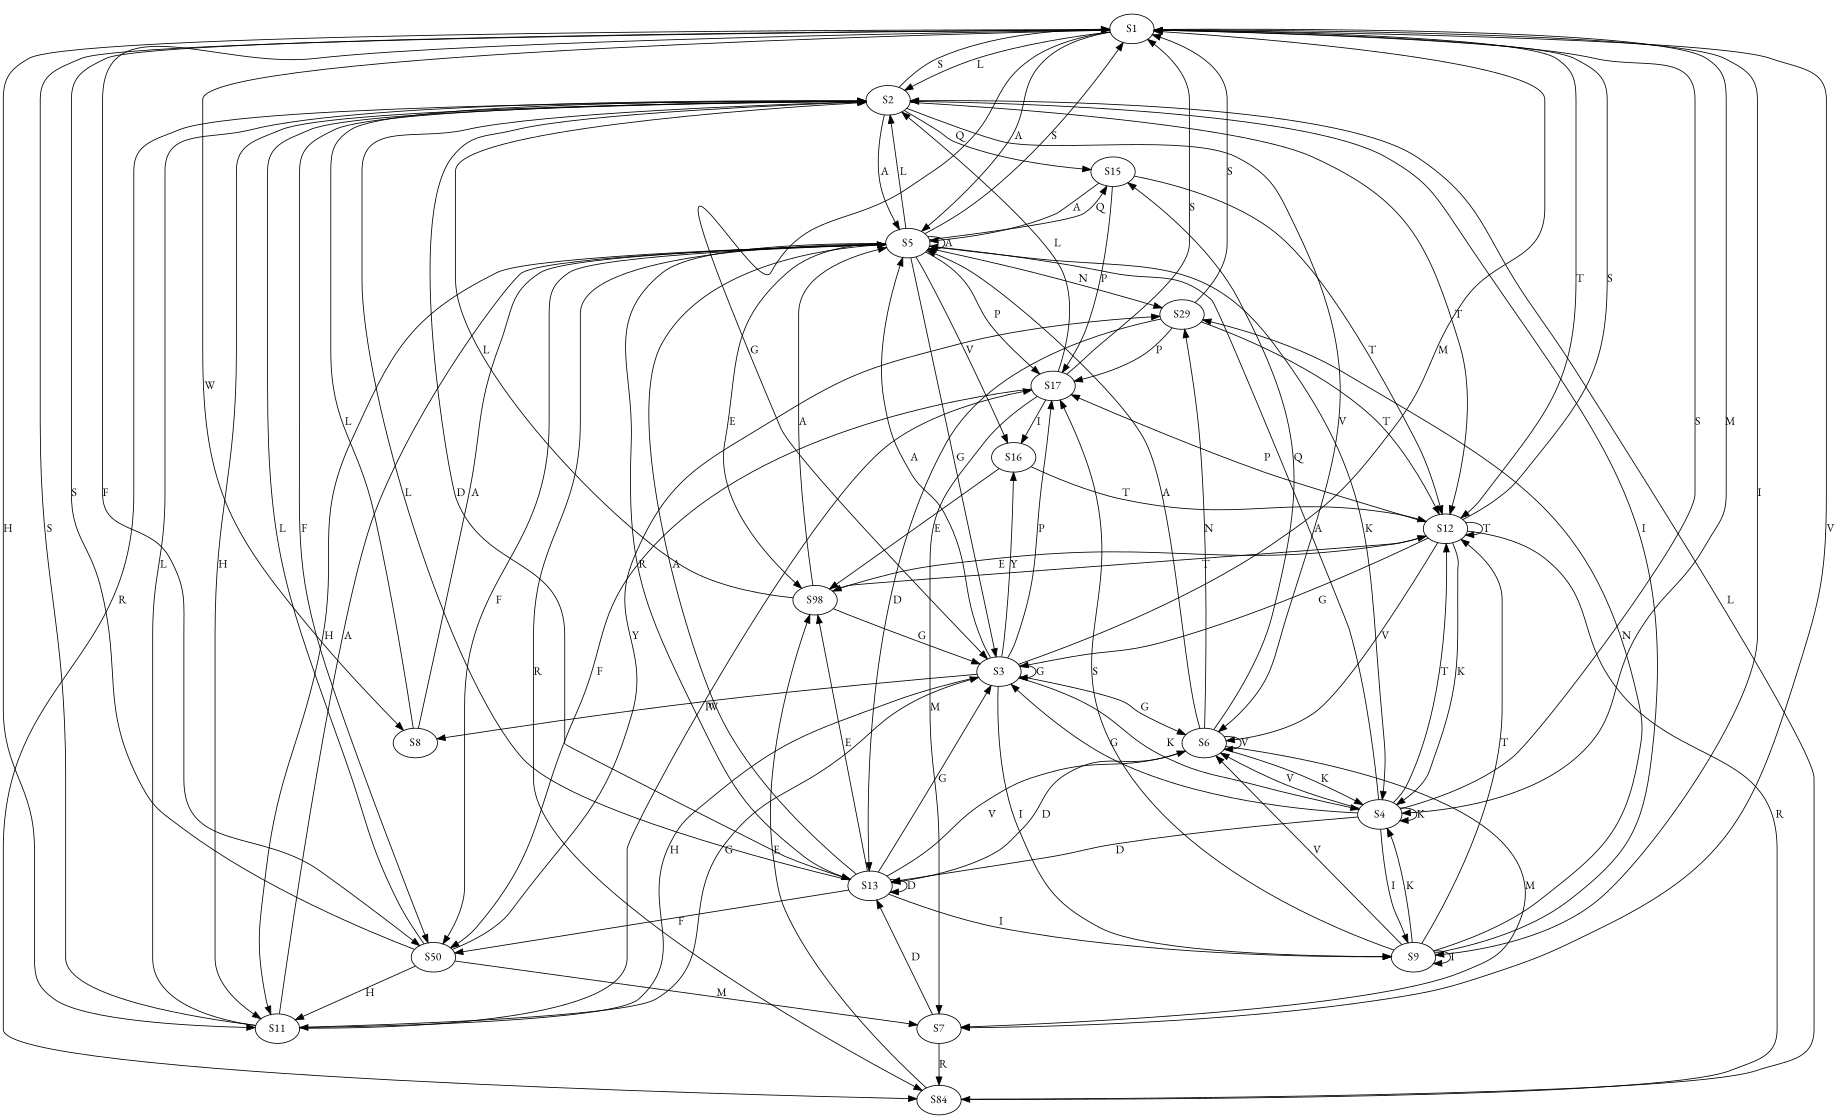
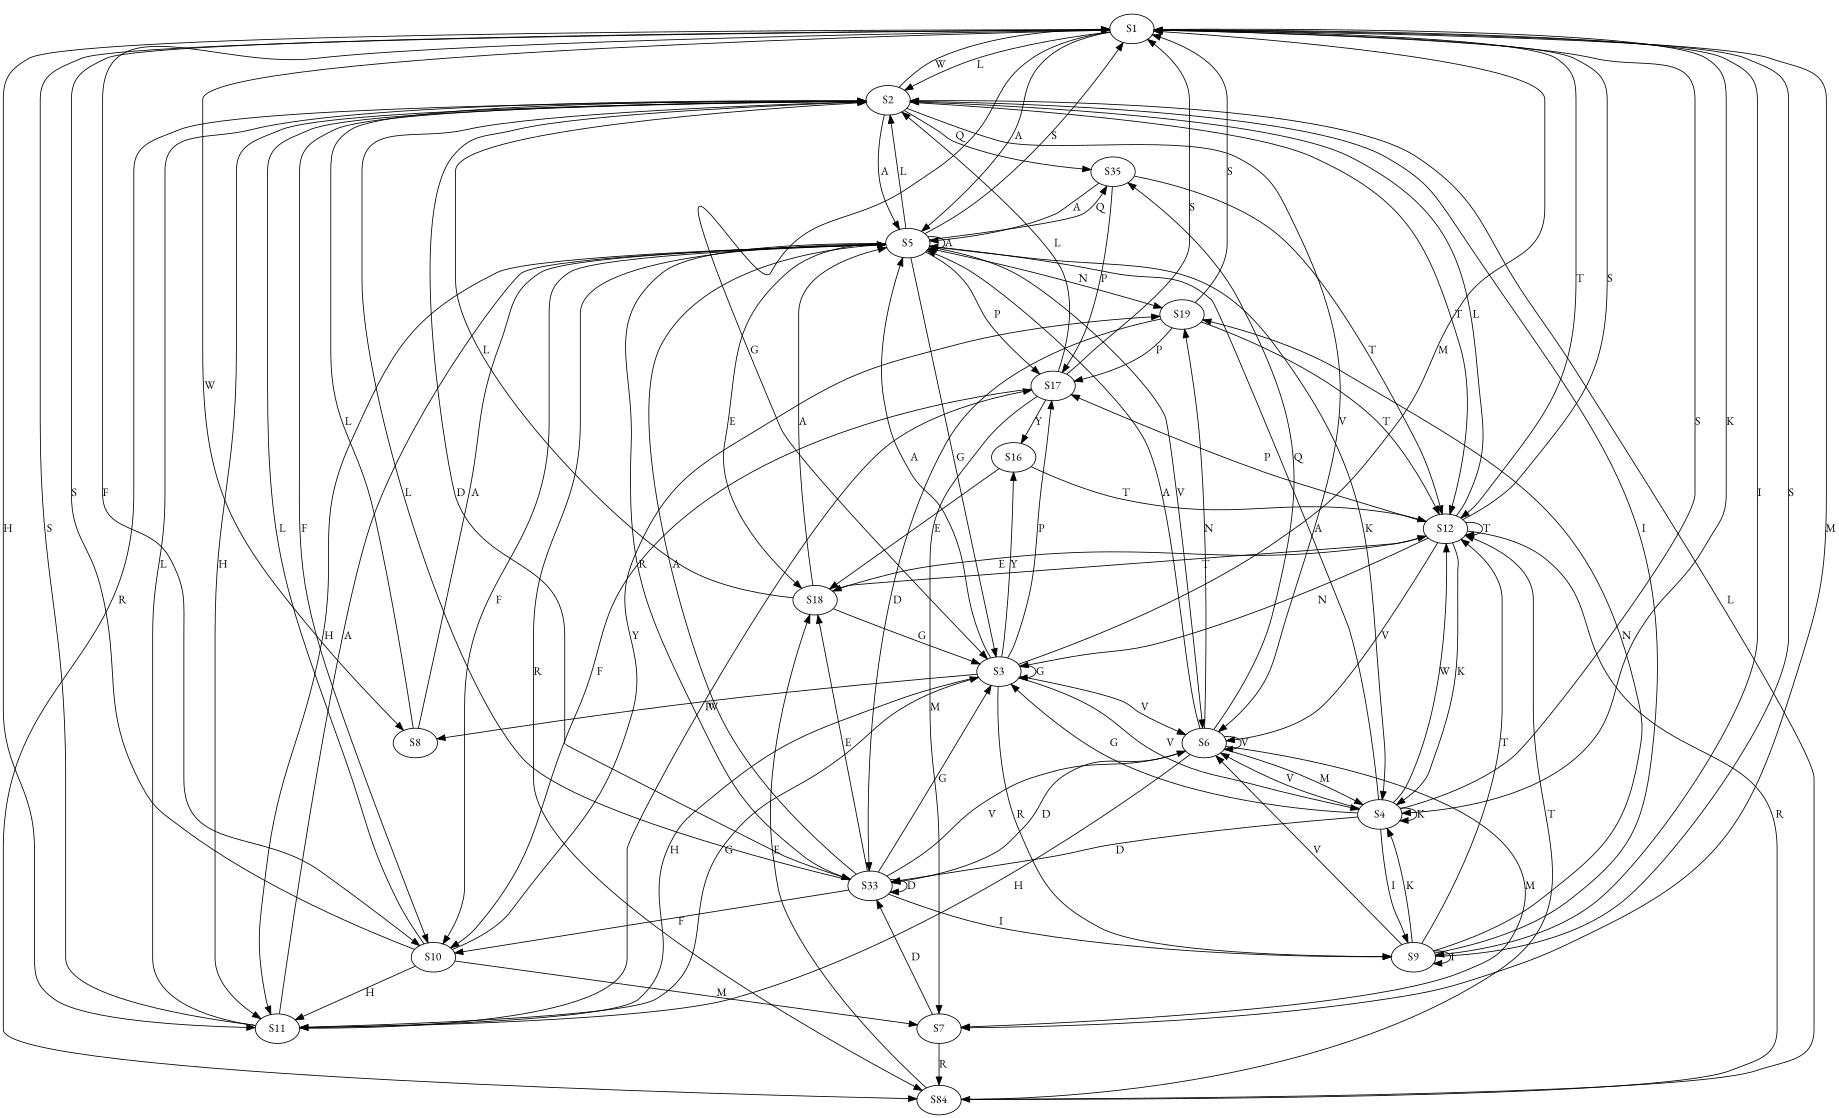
(940, 65) -> (940, 65)
none -> (1340, 153)
(1113, 172) -> (1113, 172)
(1182, 315) -> (1182, 315)
(964, 350) -> (1166, 420)
(1039, 422) -> (1039, 422)
(1730, 422) -> (1730, 422)
(1831, 529) -> (1831, 529)
(815, 600) -> (815, 600)
(1323, 600) -> (1323, 600)
(1445, 672) -> (1445, 672)
(1145, 707) -> (1145, 707)
(1171, 743) -> (1171, 743)
(1115, 749) -> (1789, 301)
(1325, 779) -> (1325, 779)
(1021, 814) -> (1021, 814)
(870, 886) -> (870, 886)
(433, 957) -> (433, 957)
none -> (778, 984)
none -> (1465, 989)
